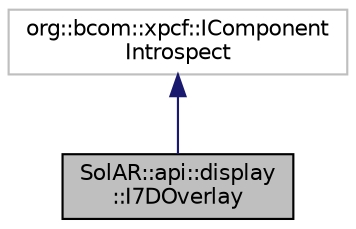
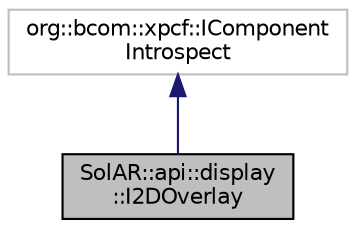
(178, 187) -> (178, 187)
